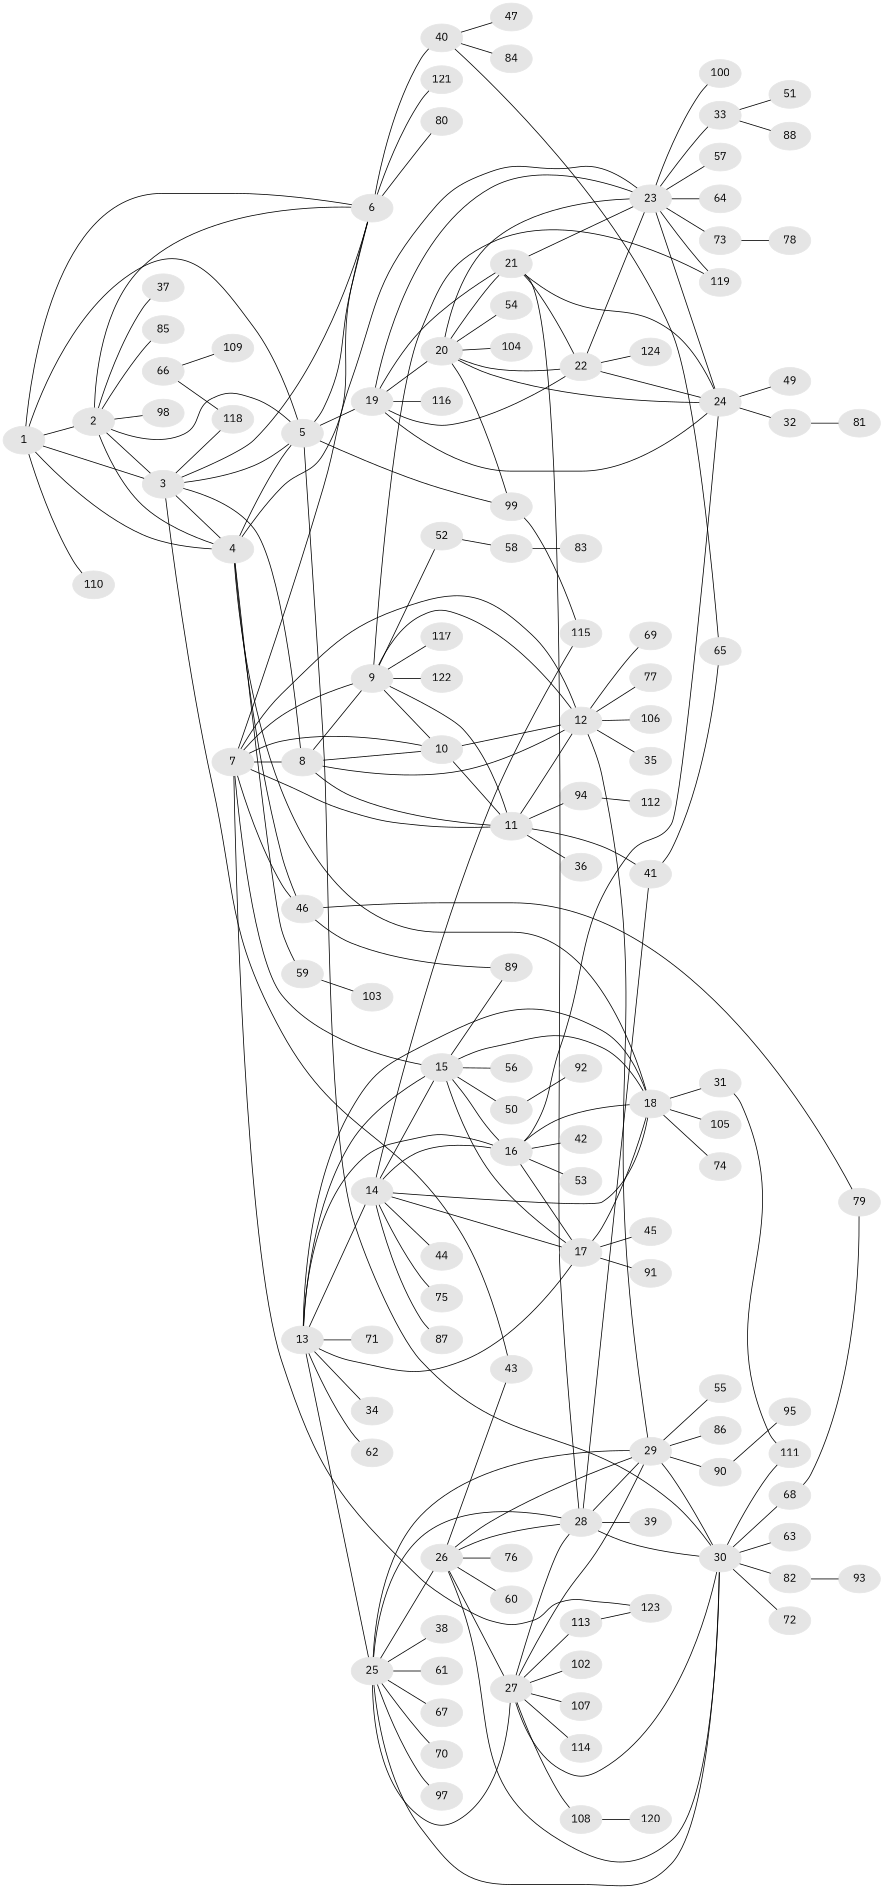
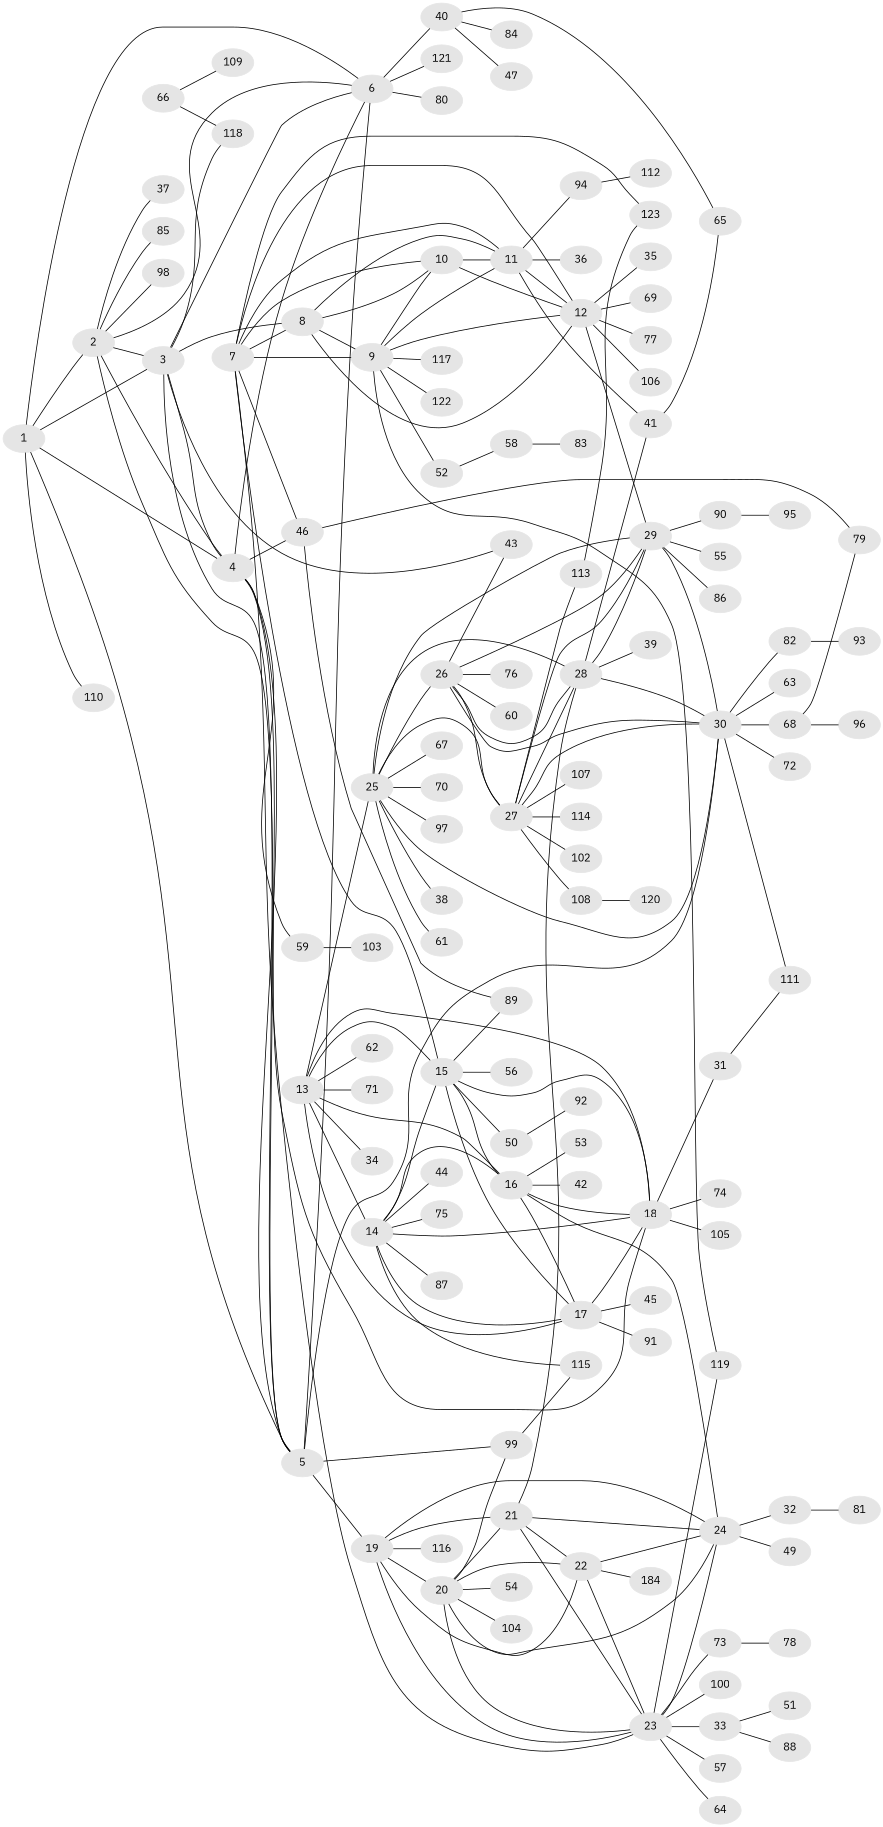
(651, 352) -> (651, 1581)
none -> (859, 725)
